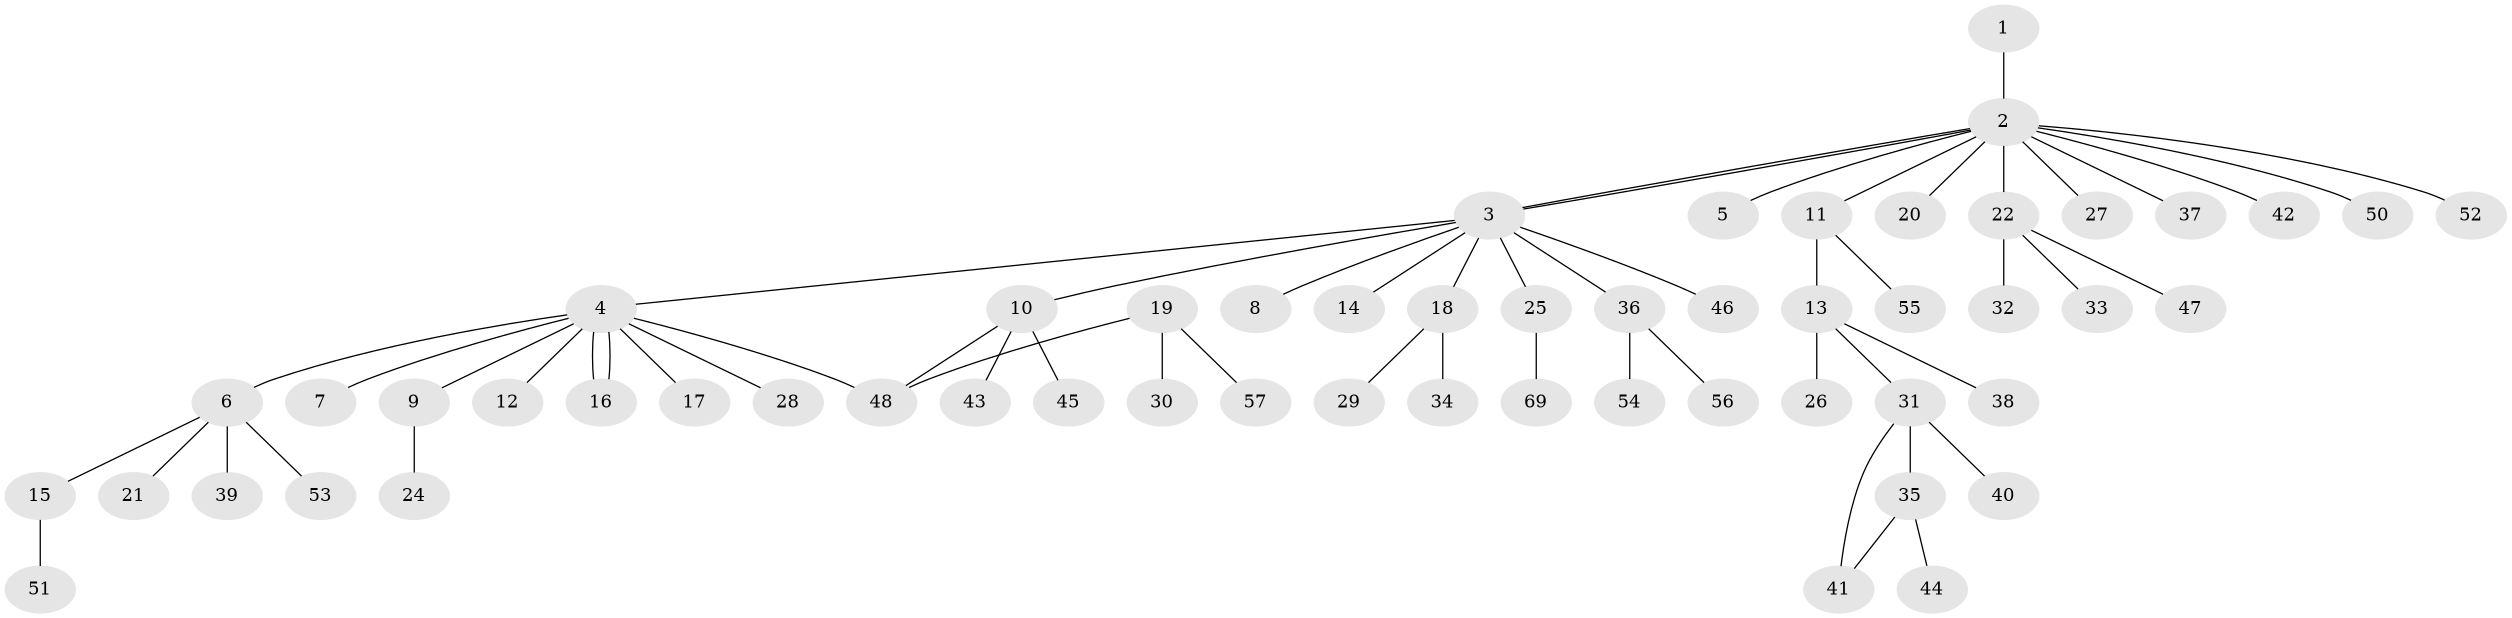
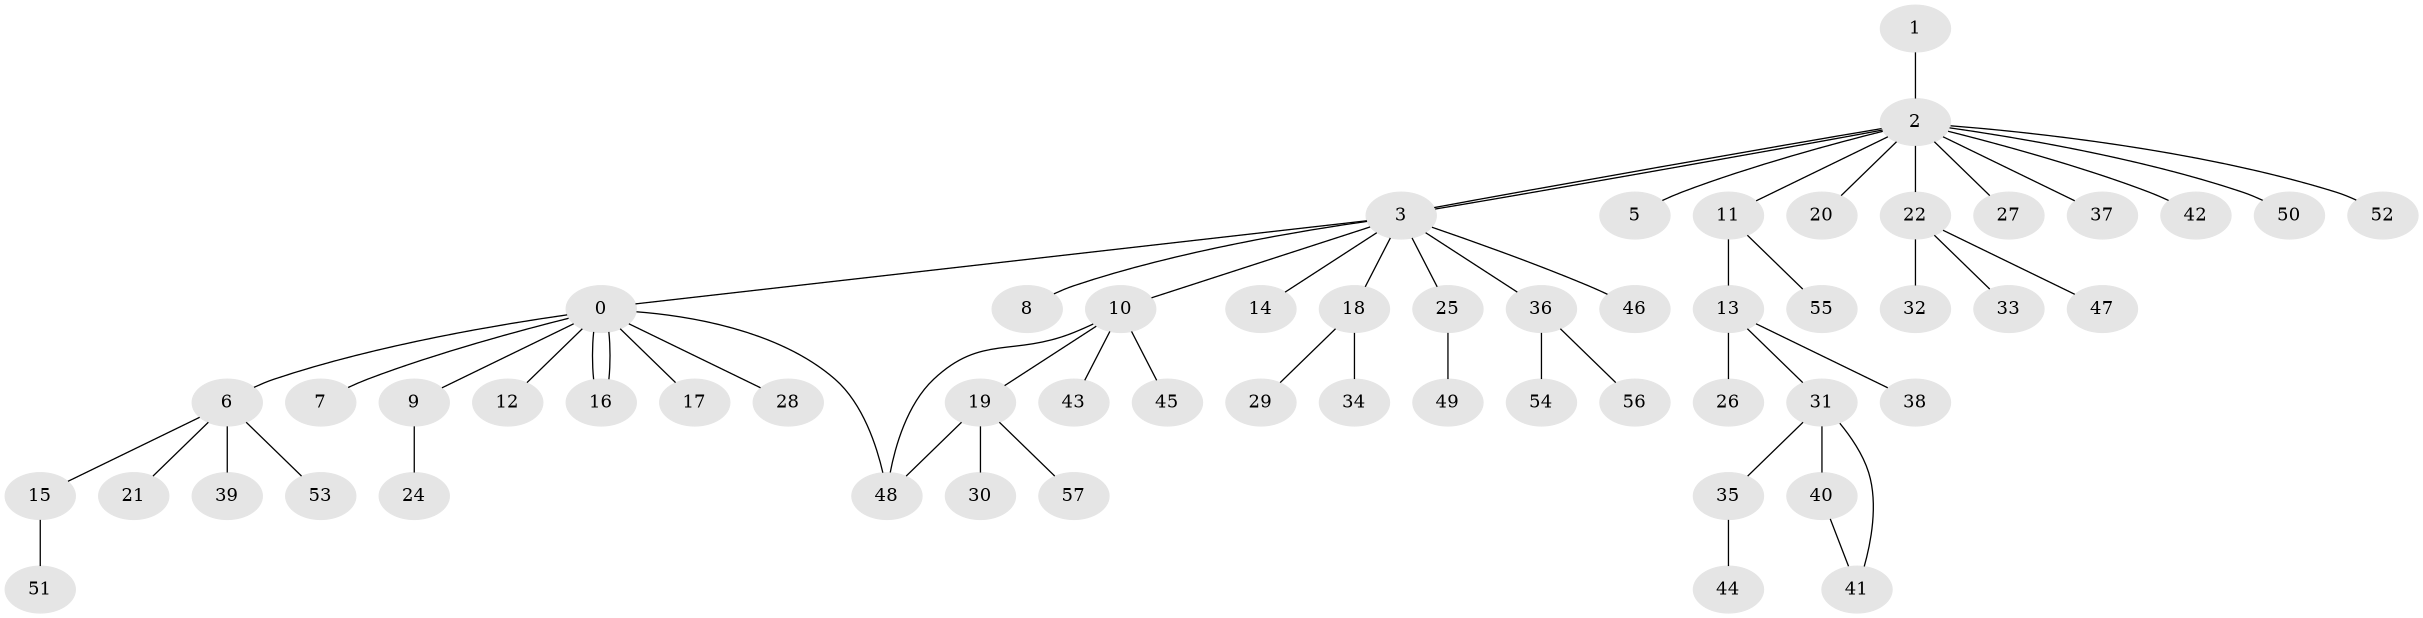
(601, 309) -> (601, 309)
none -> (1050, 356)
(1536, 403) -> (1448, 403)
(1875, 543) -> (1839, 543)
